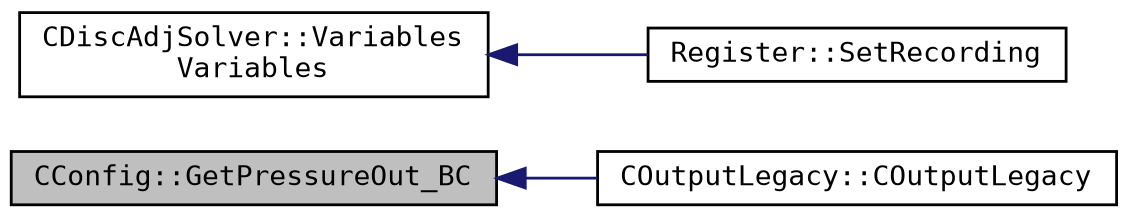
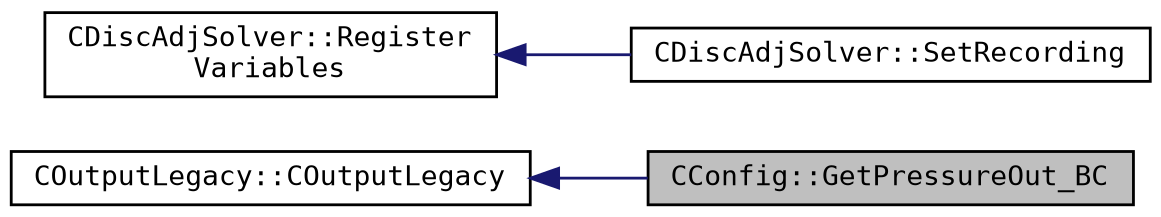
(254, 55) -> (271, 55)
(857, 55) -> (891, 55)
(561, 178) -> (603, 178)
